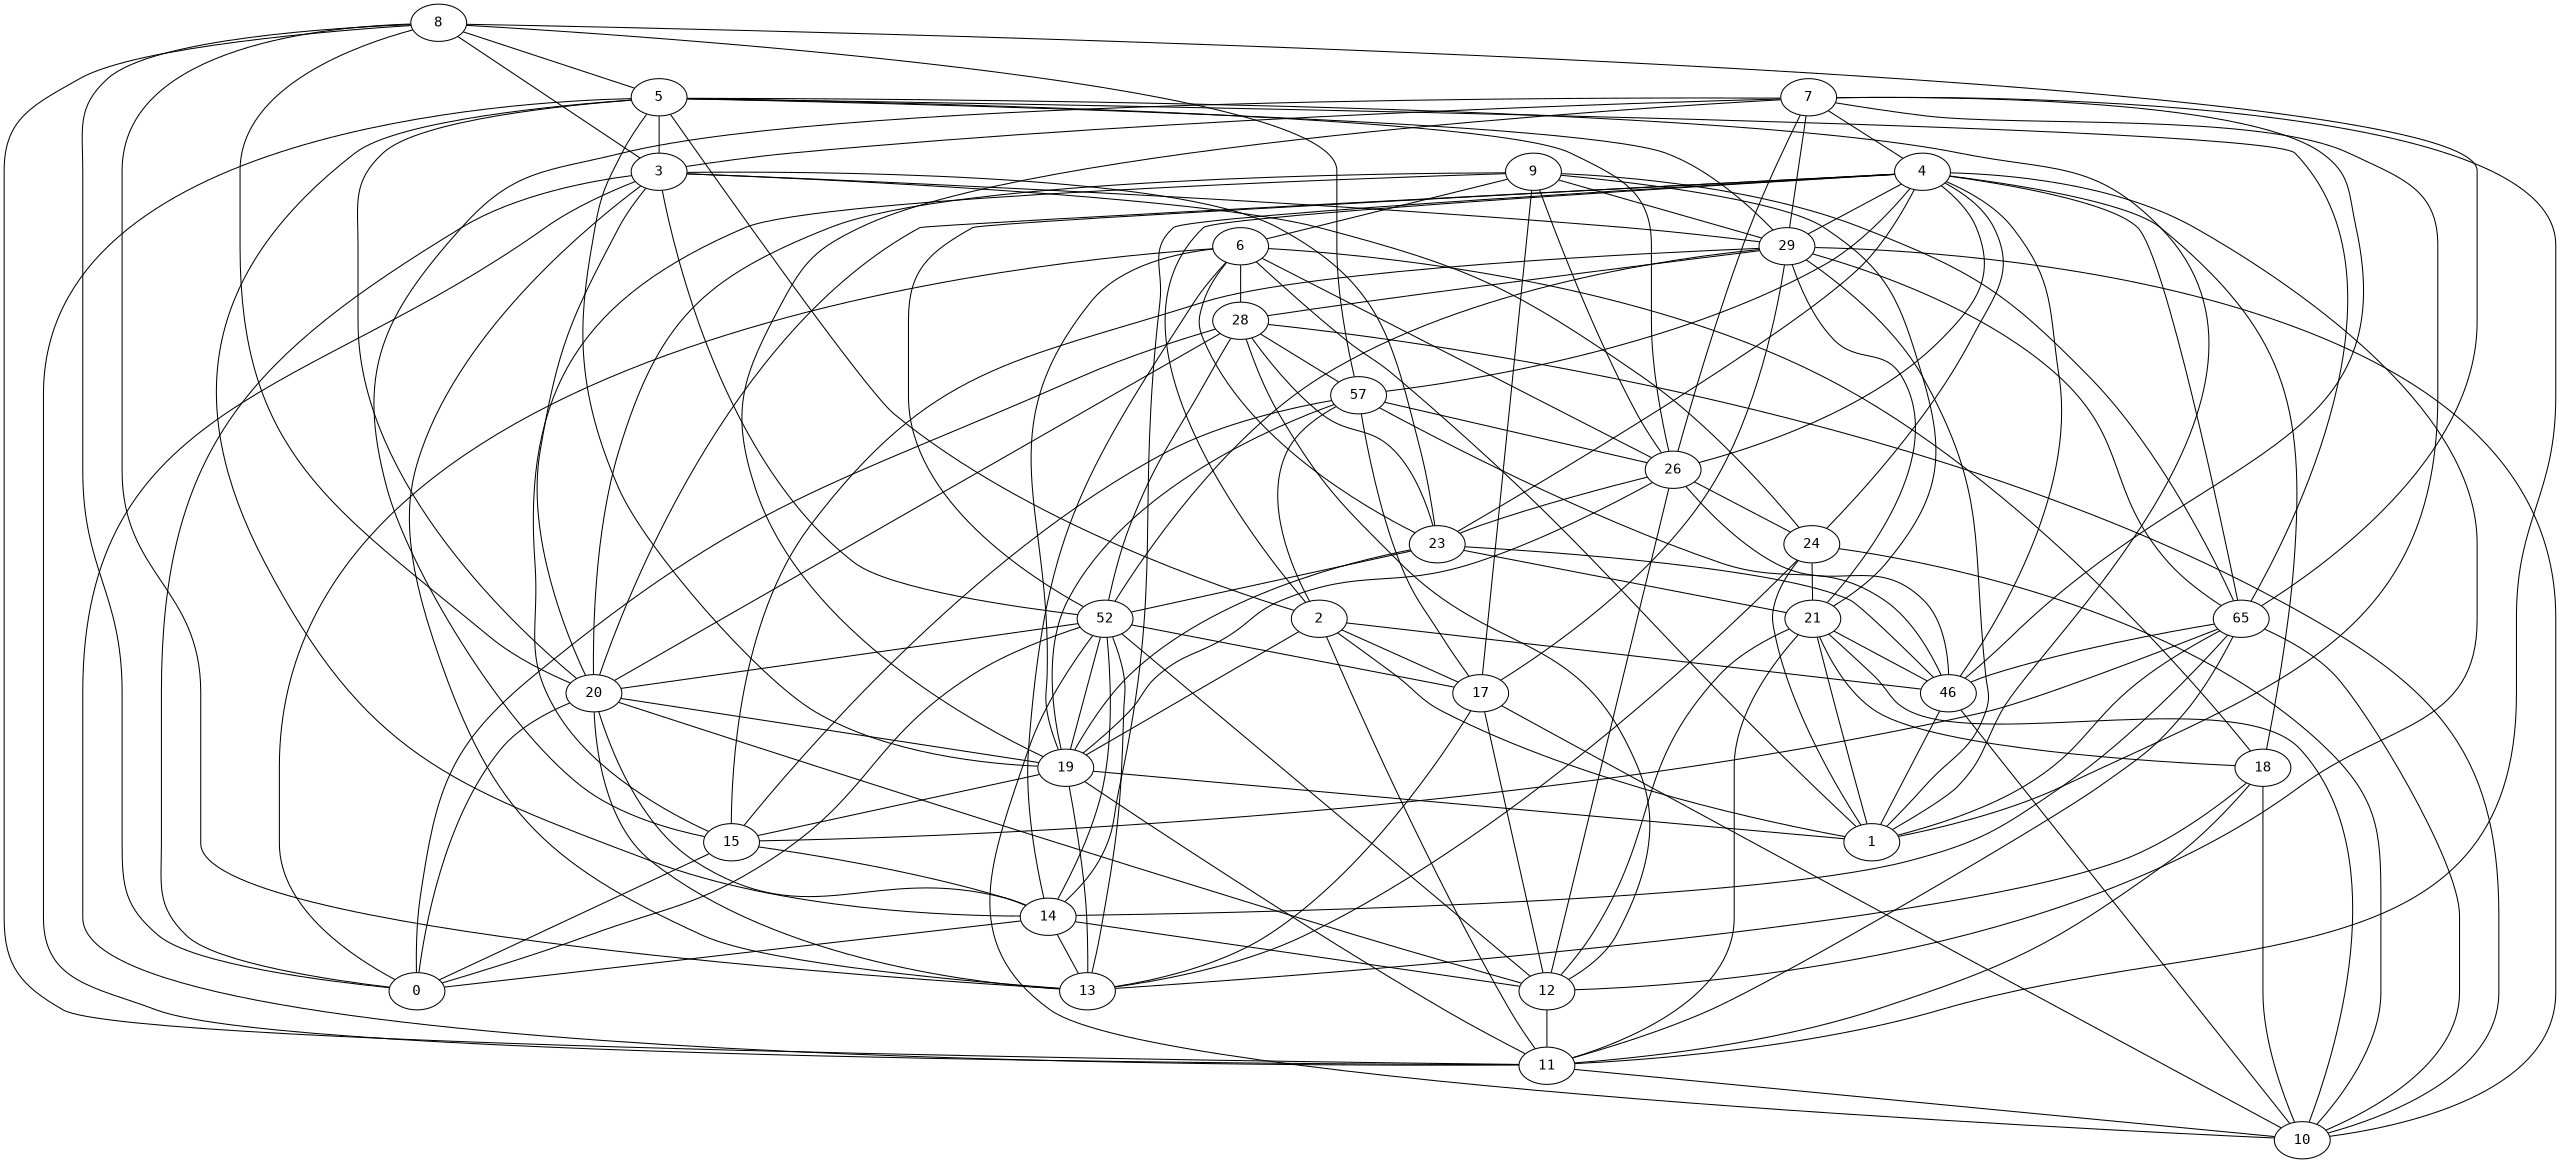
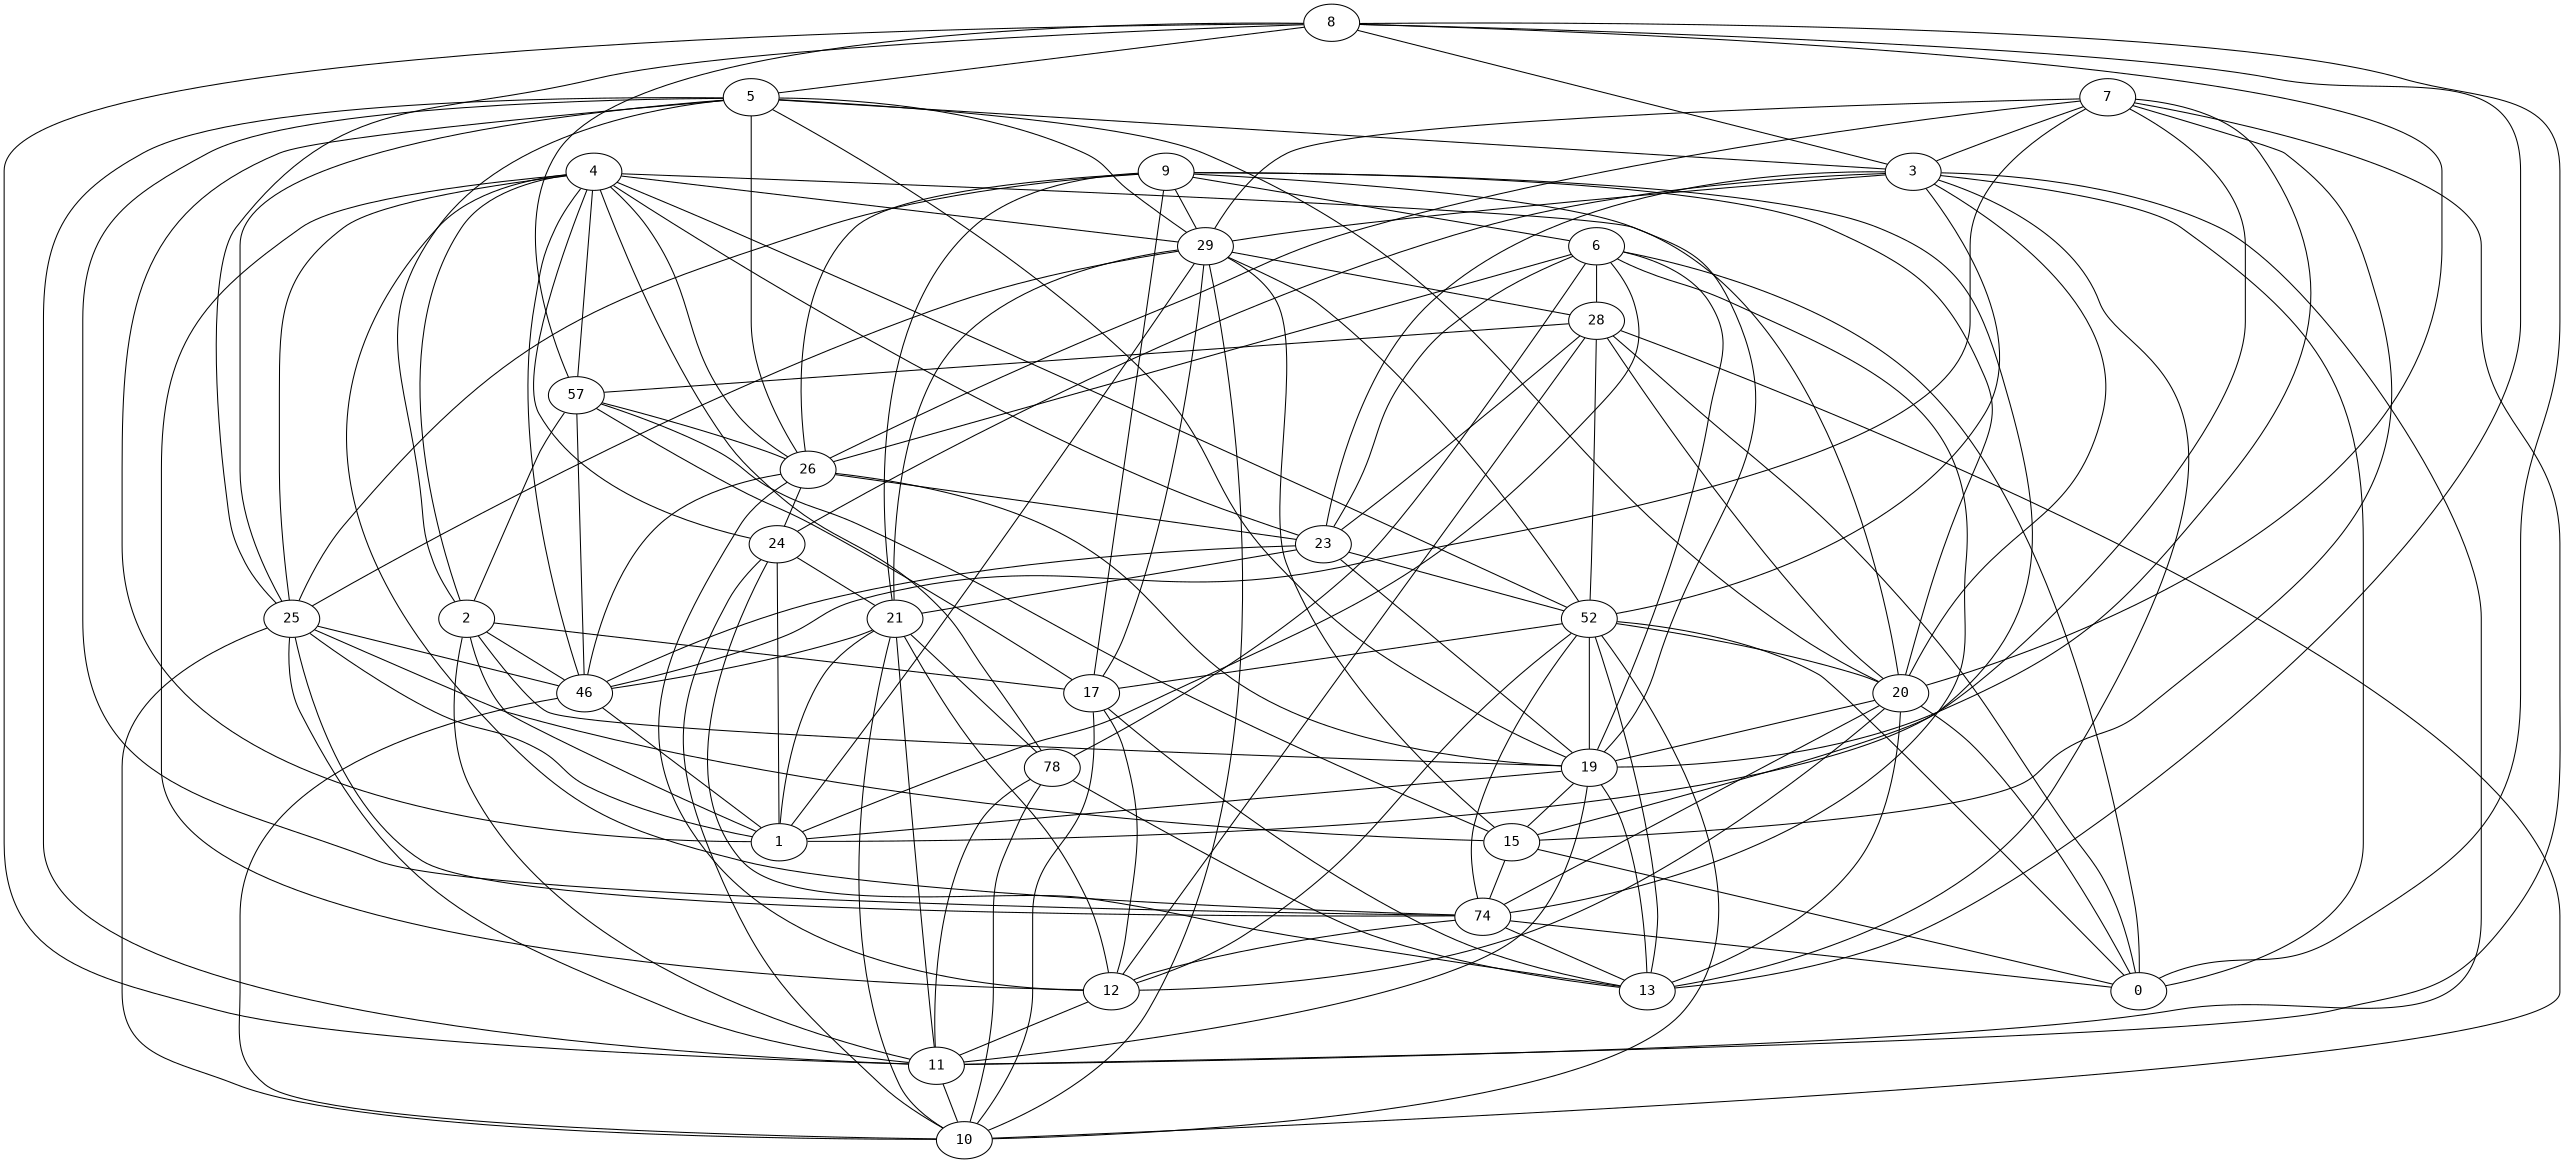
(1862, 132) -> none
(1116, 536) -> (1735, 314)
(2241, 619) -> (292, 619)
(2263, 768) -> (1052, 768)
(1048, 917) -> (1483, 917)
